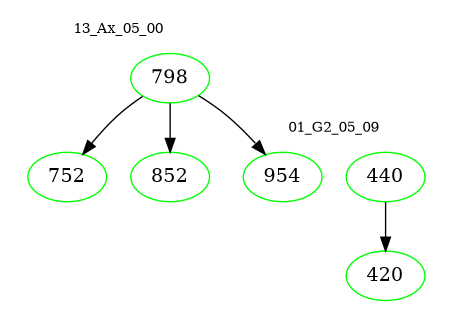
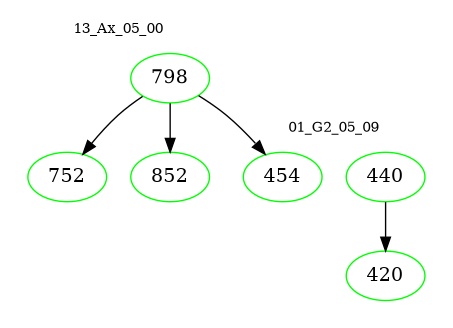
(283, 177) -> (283, 177)
